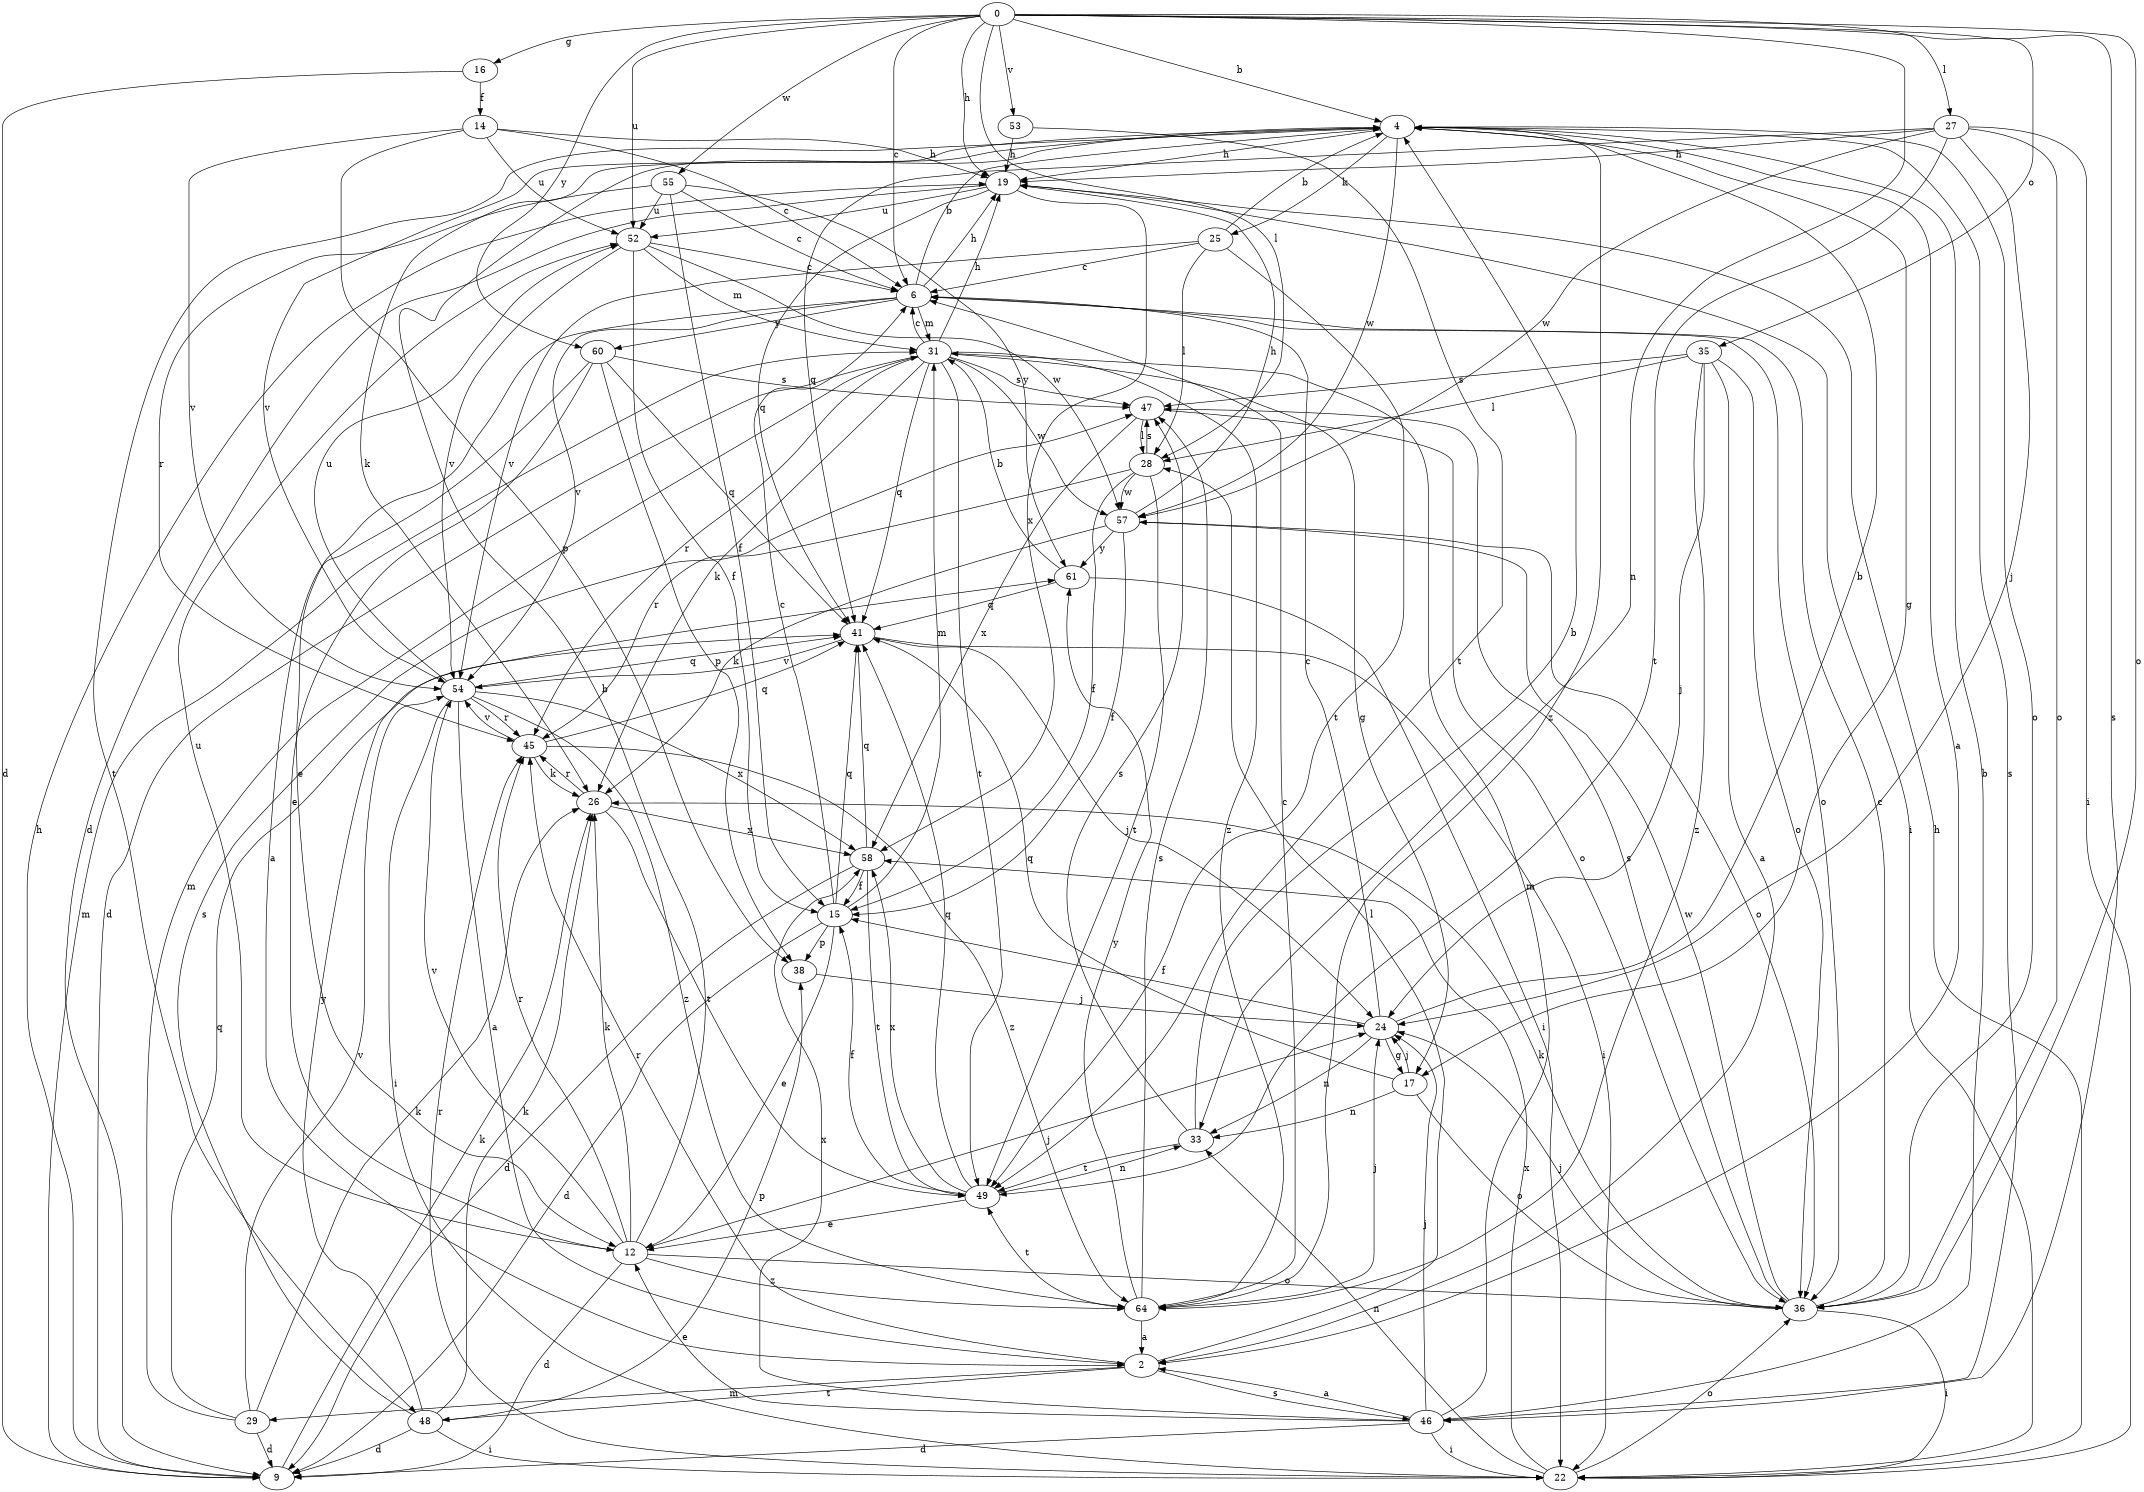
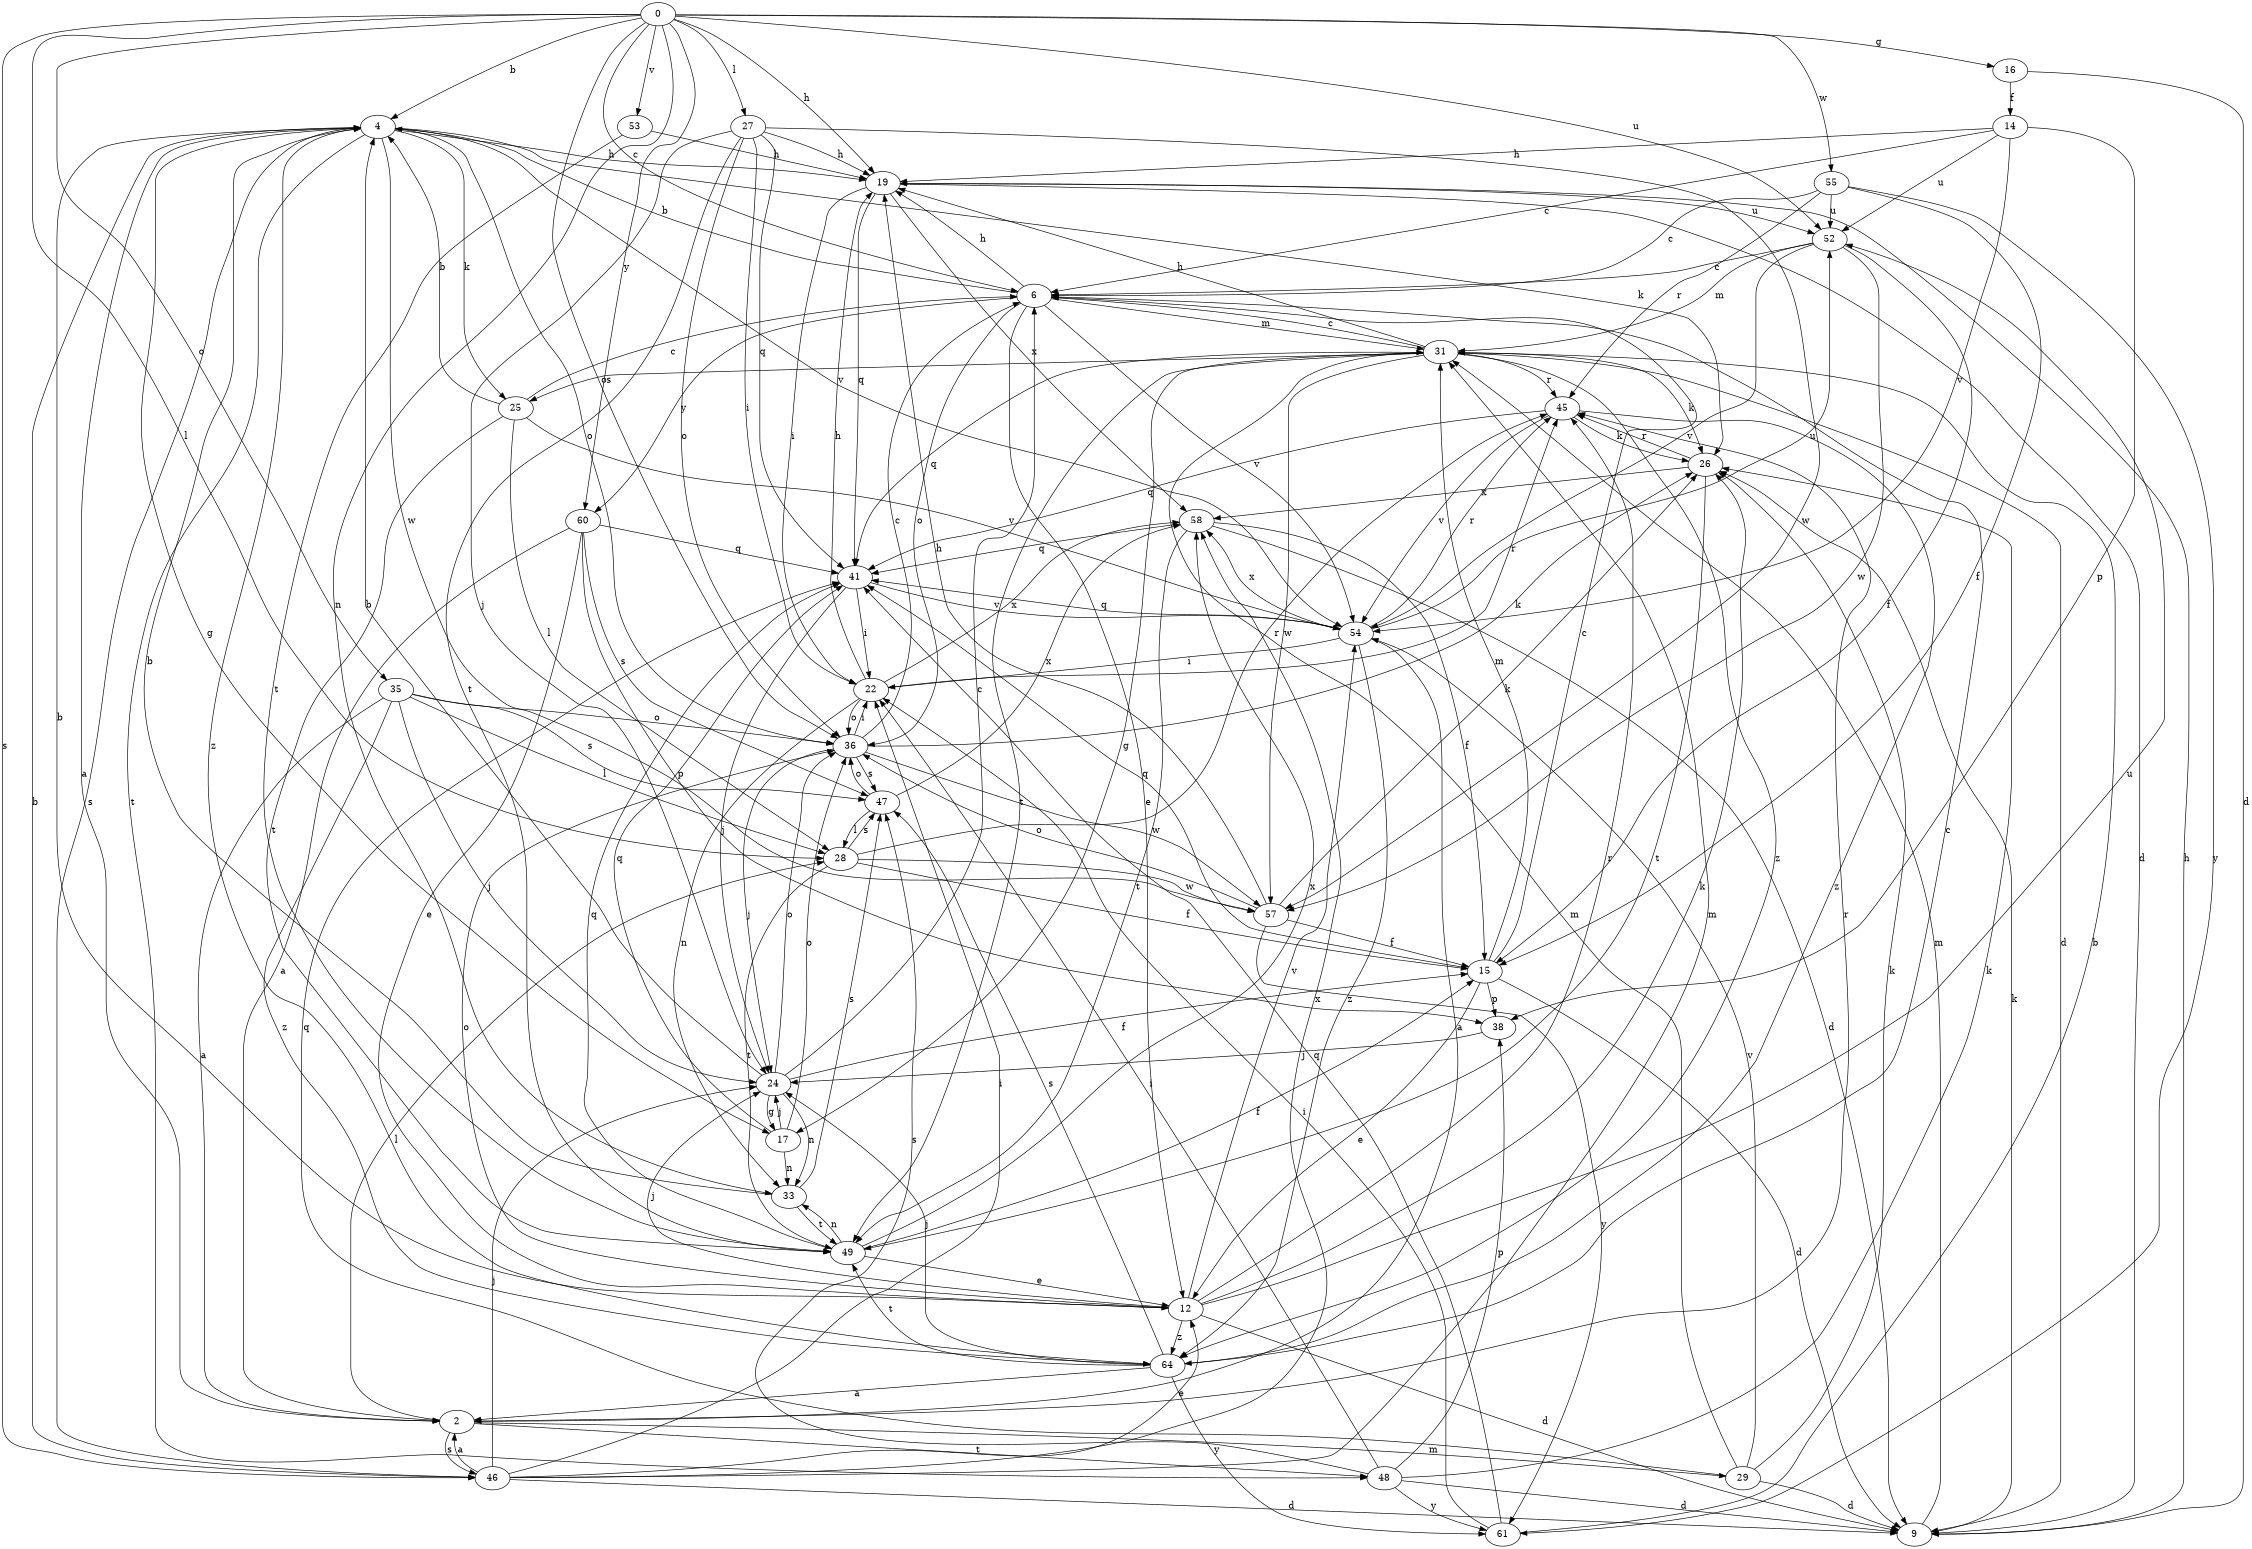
(1034, 389) -> (978, 365)
none -> (787, 908)
